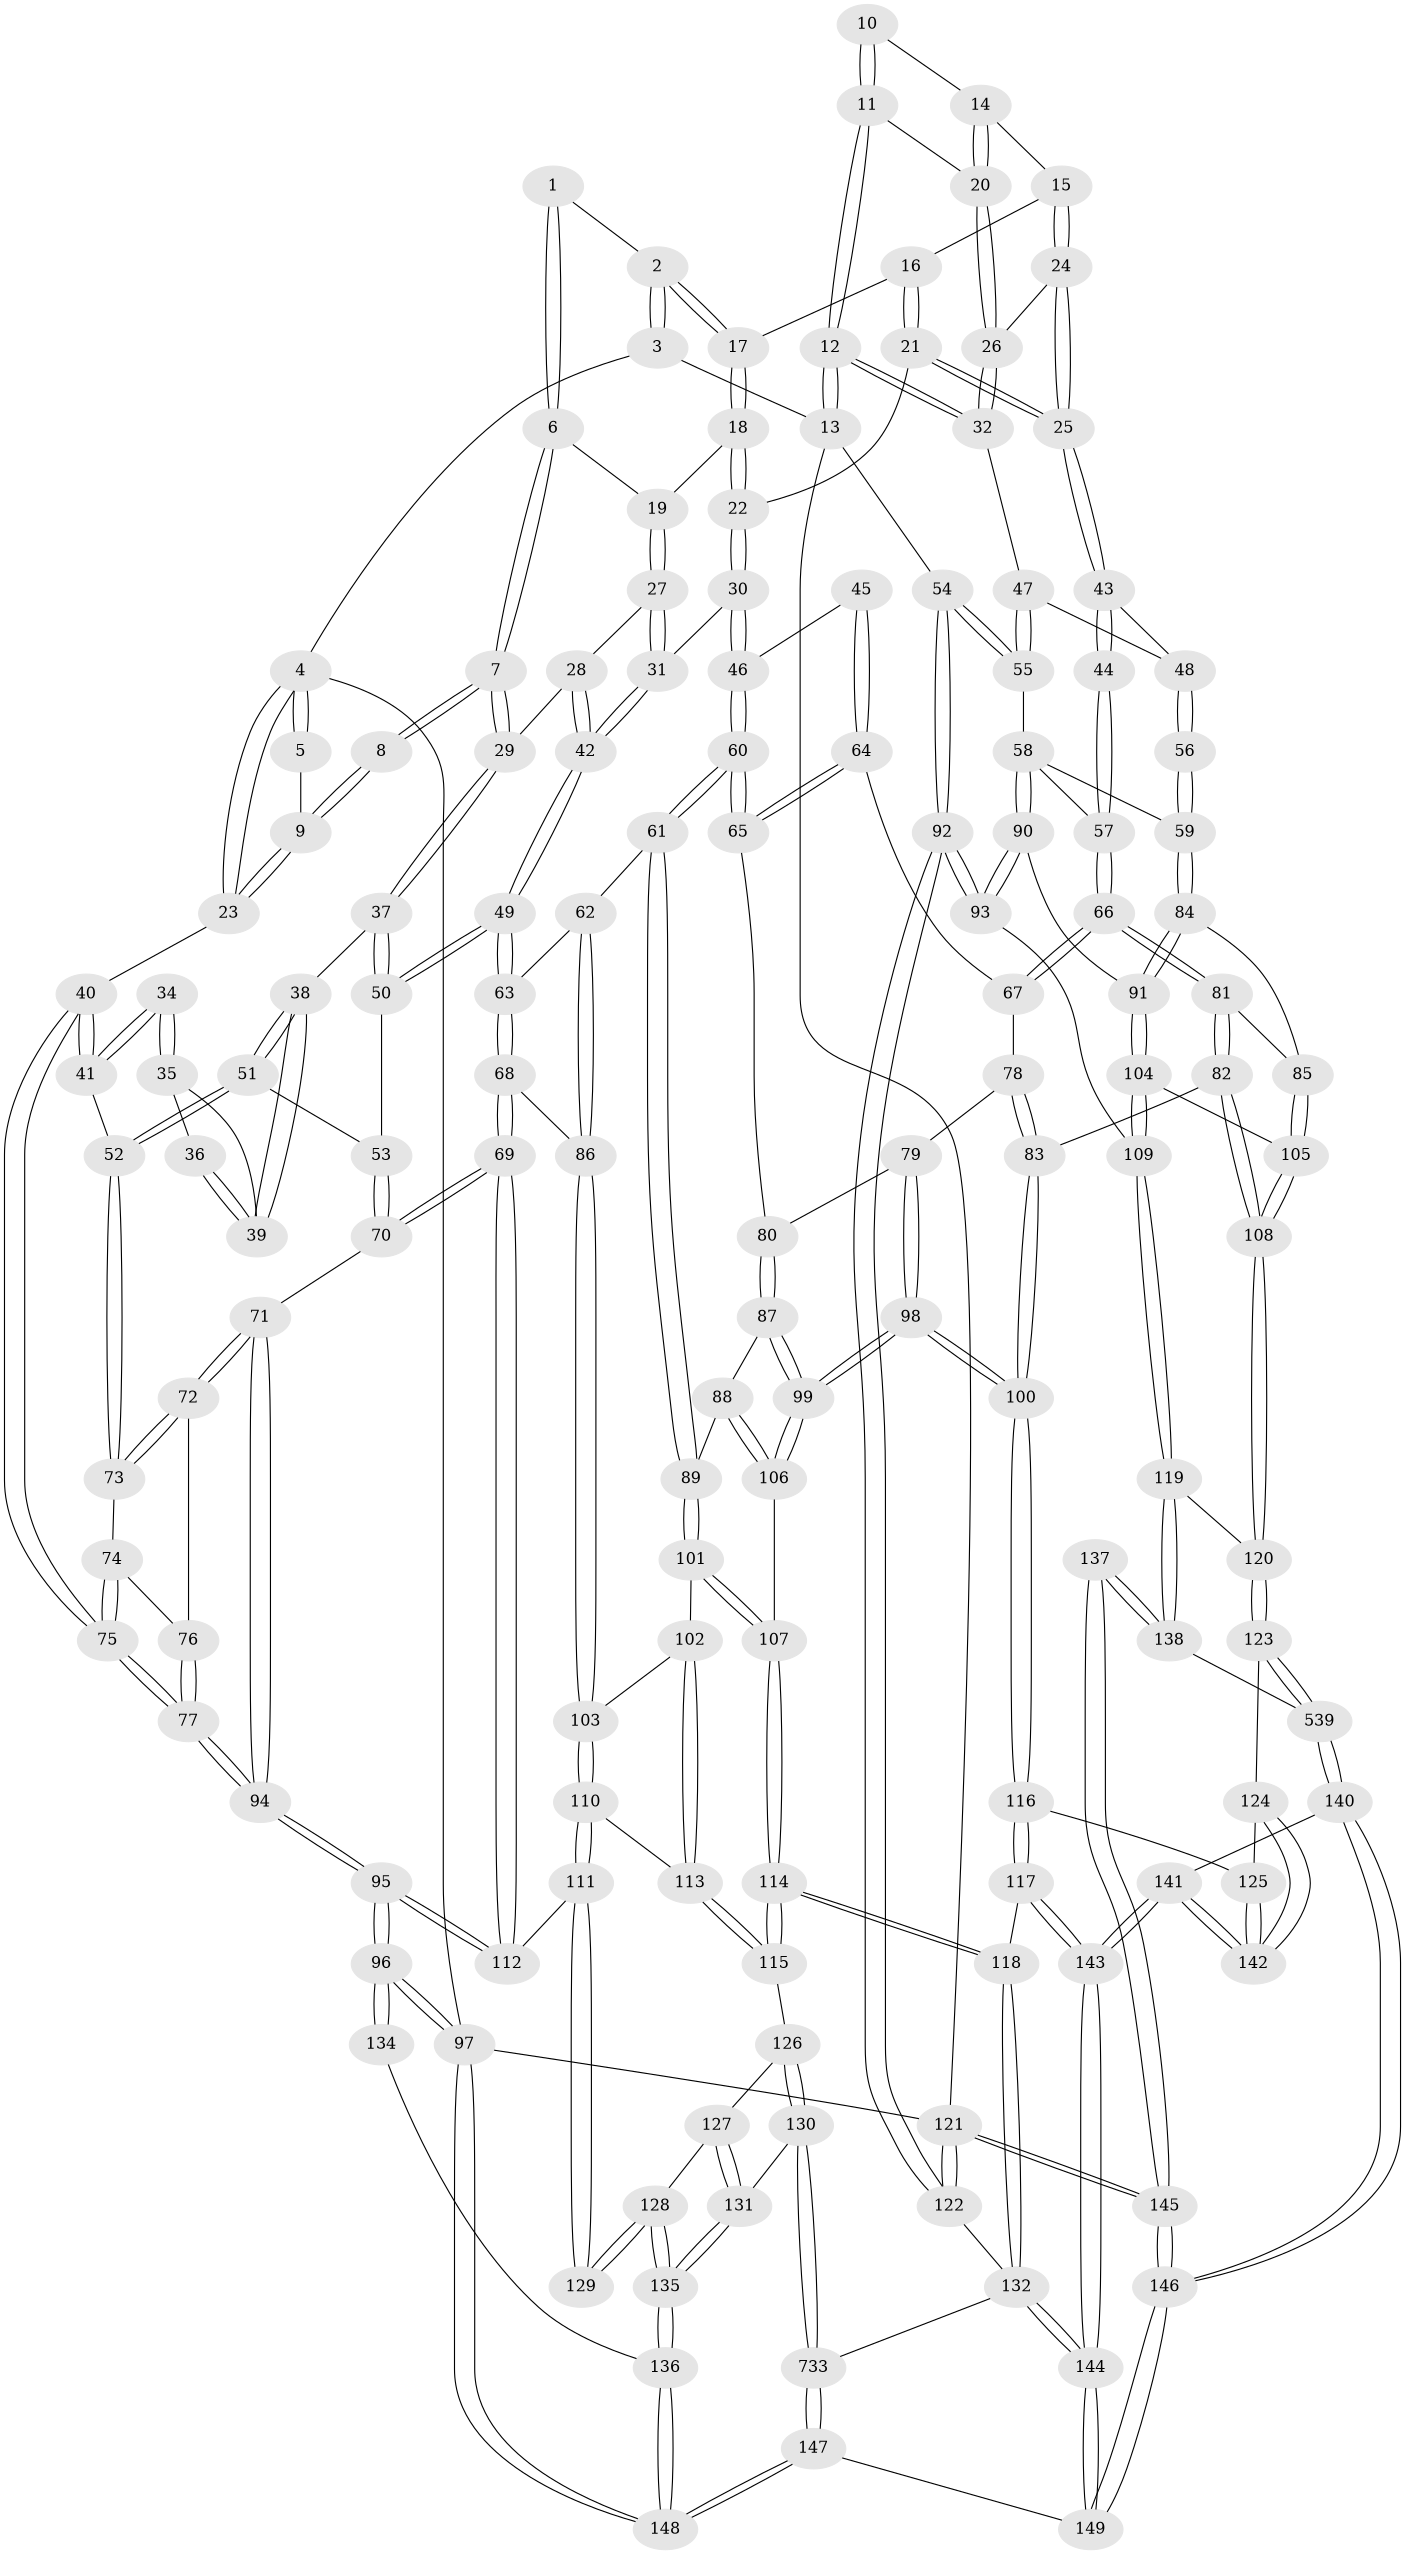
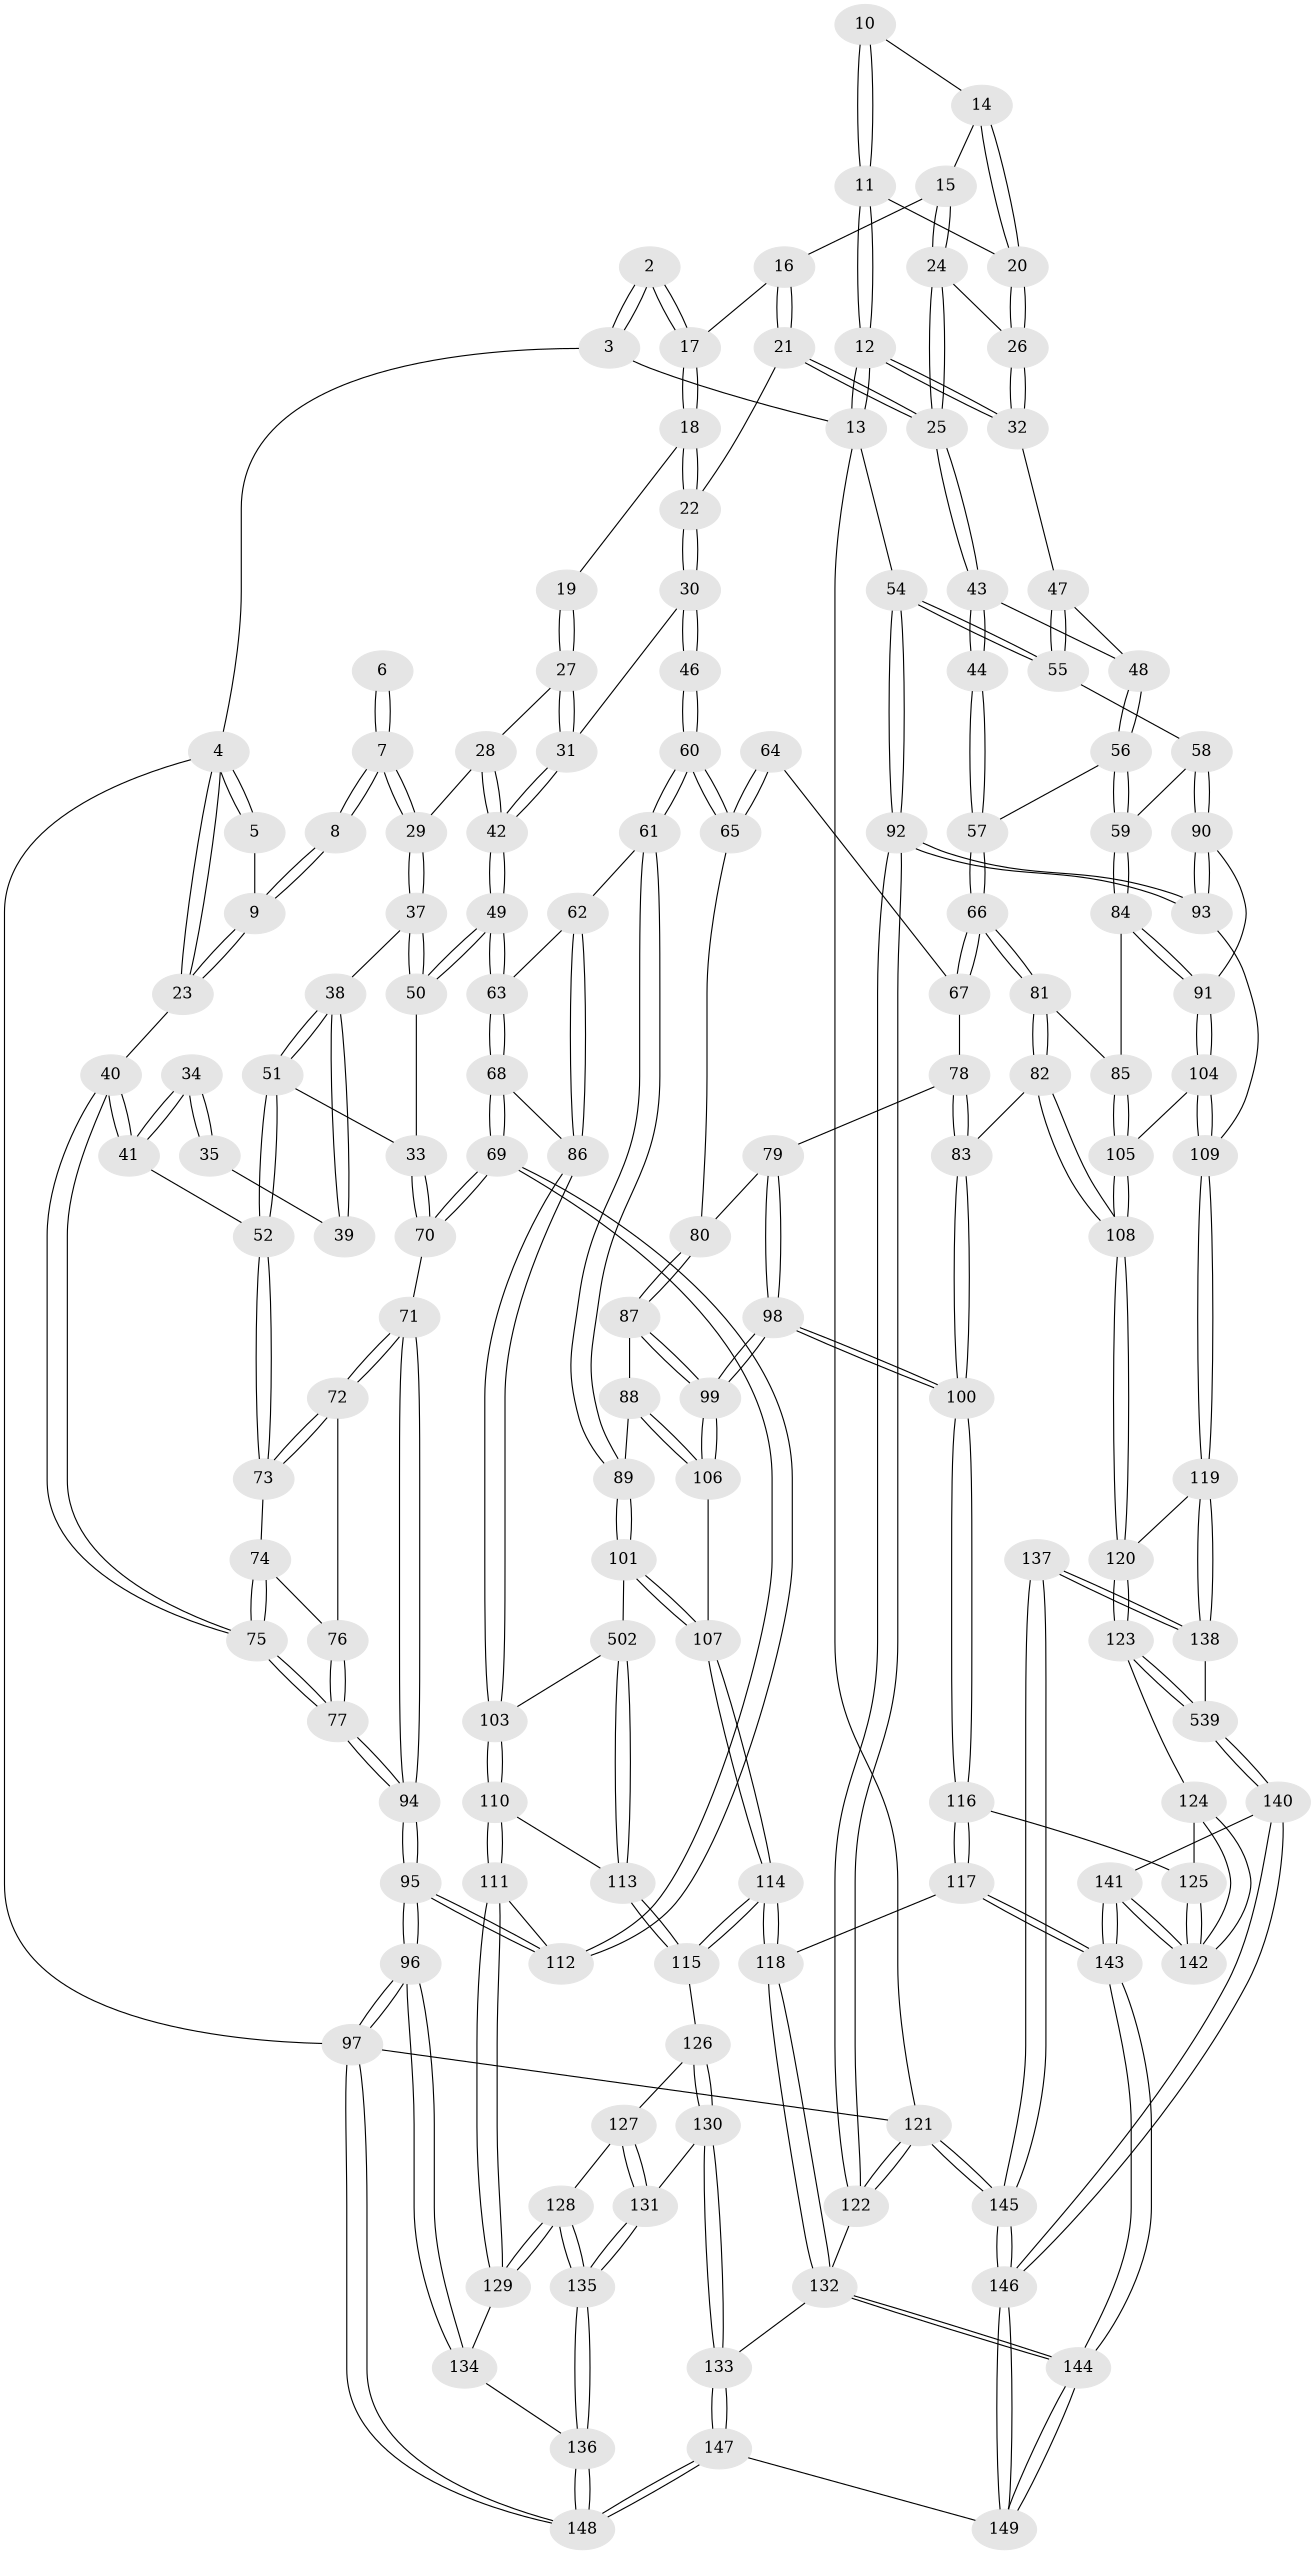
(553, 186) -> none
(605, 469) -> none
(862, 590) -> none
(1064, 792) -> (1049, 792)
(195, 1156) -> none
(382, 1156) -> (416, 1156)
(690, 1641) -> (623, 1641)
none -> (481, 2328)
(814, 2368) -> (719, 2368)
